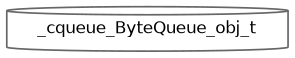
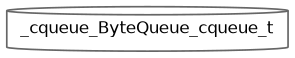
(147, 29) -> (147, 29)
